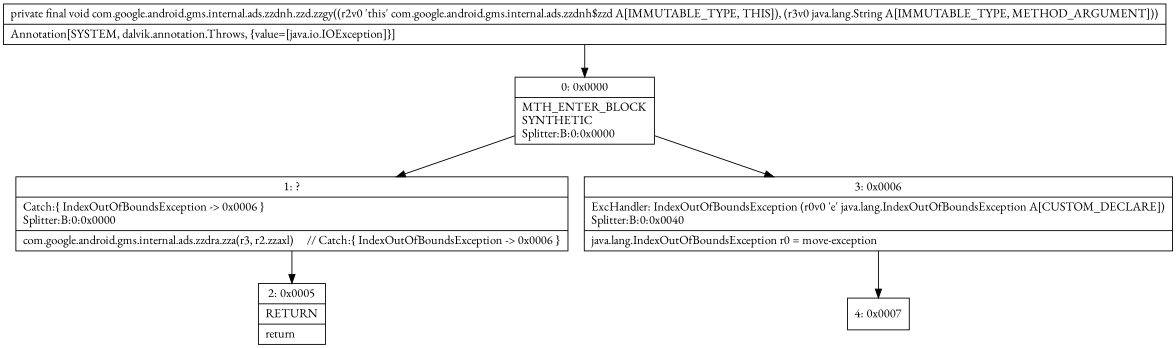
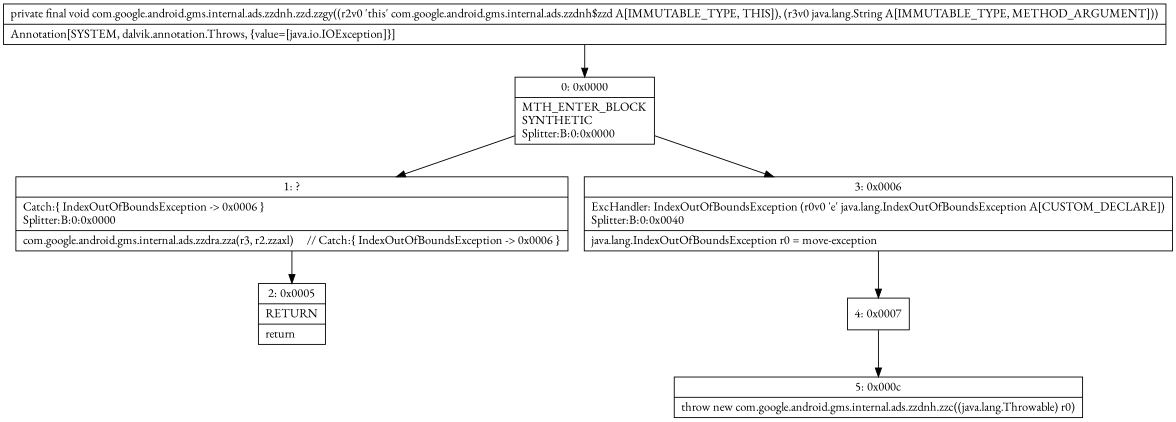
none -> (878, 397)
